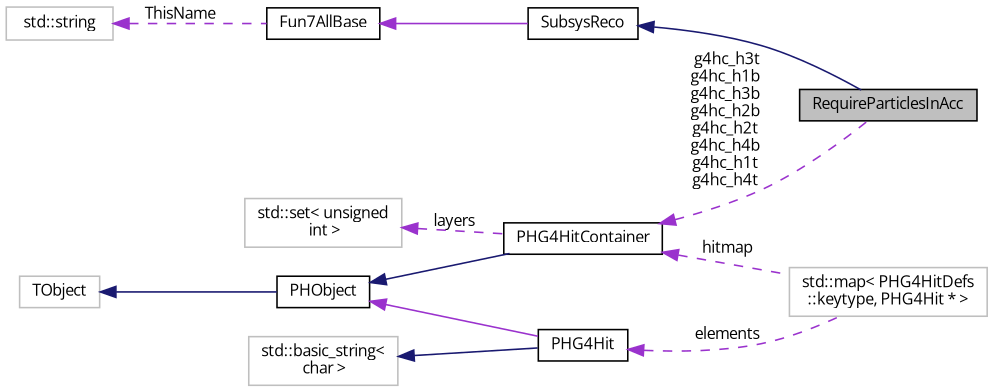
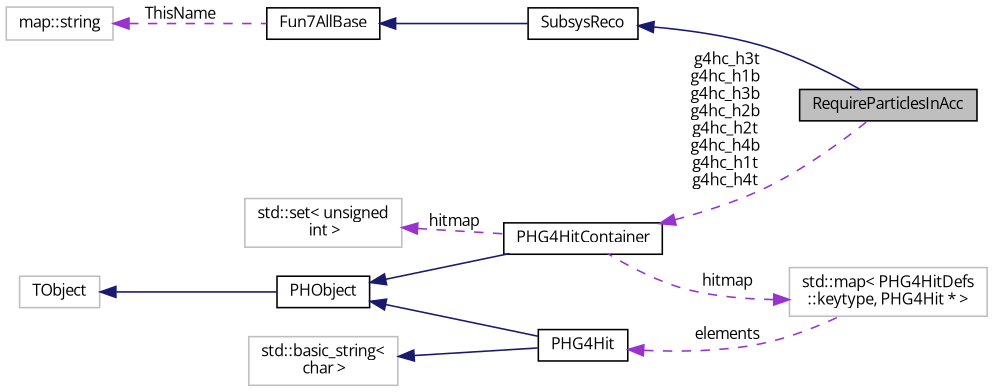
(60, 24) -> (60, 24)
(462, 24) -> (462, 24)
(453, 222) -> (453, 222)
(734, 265) -> (687, 289)
(462, 320) -> (462, 320)
